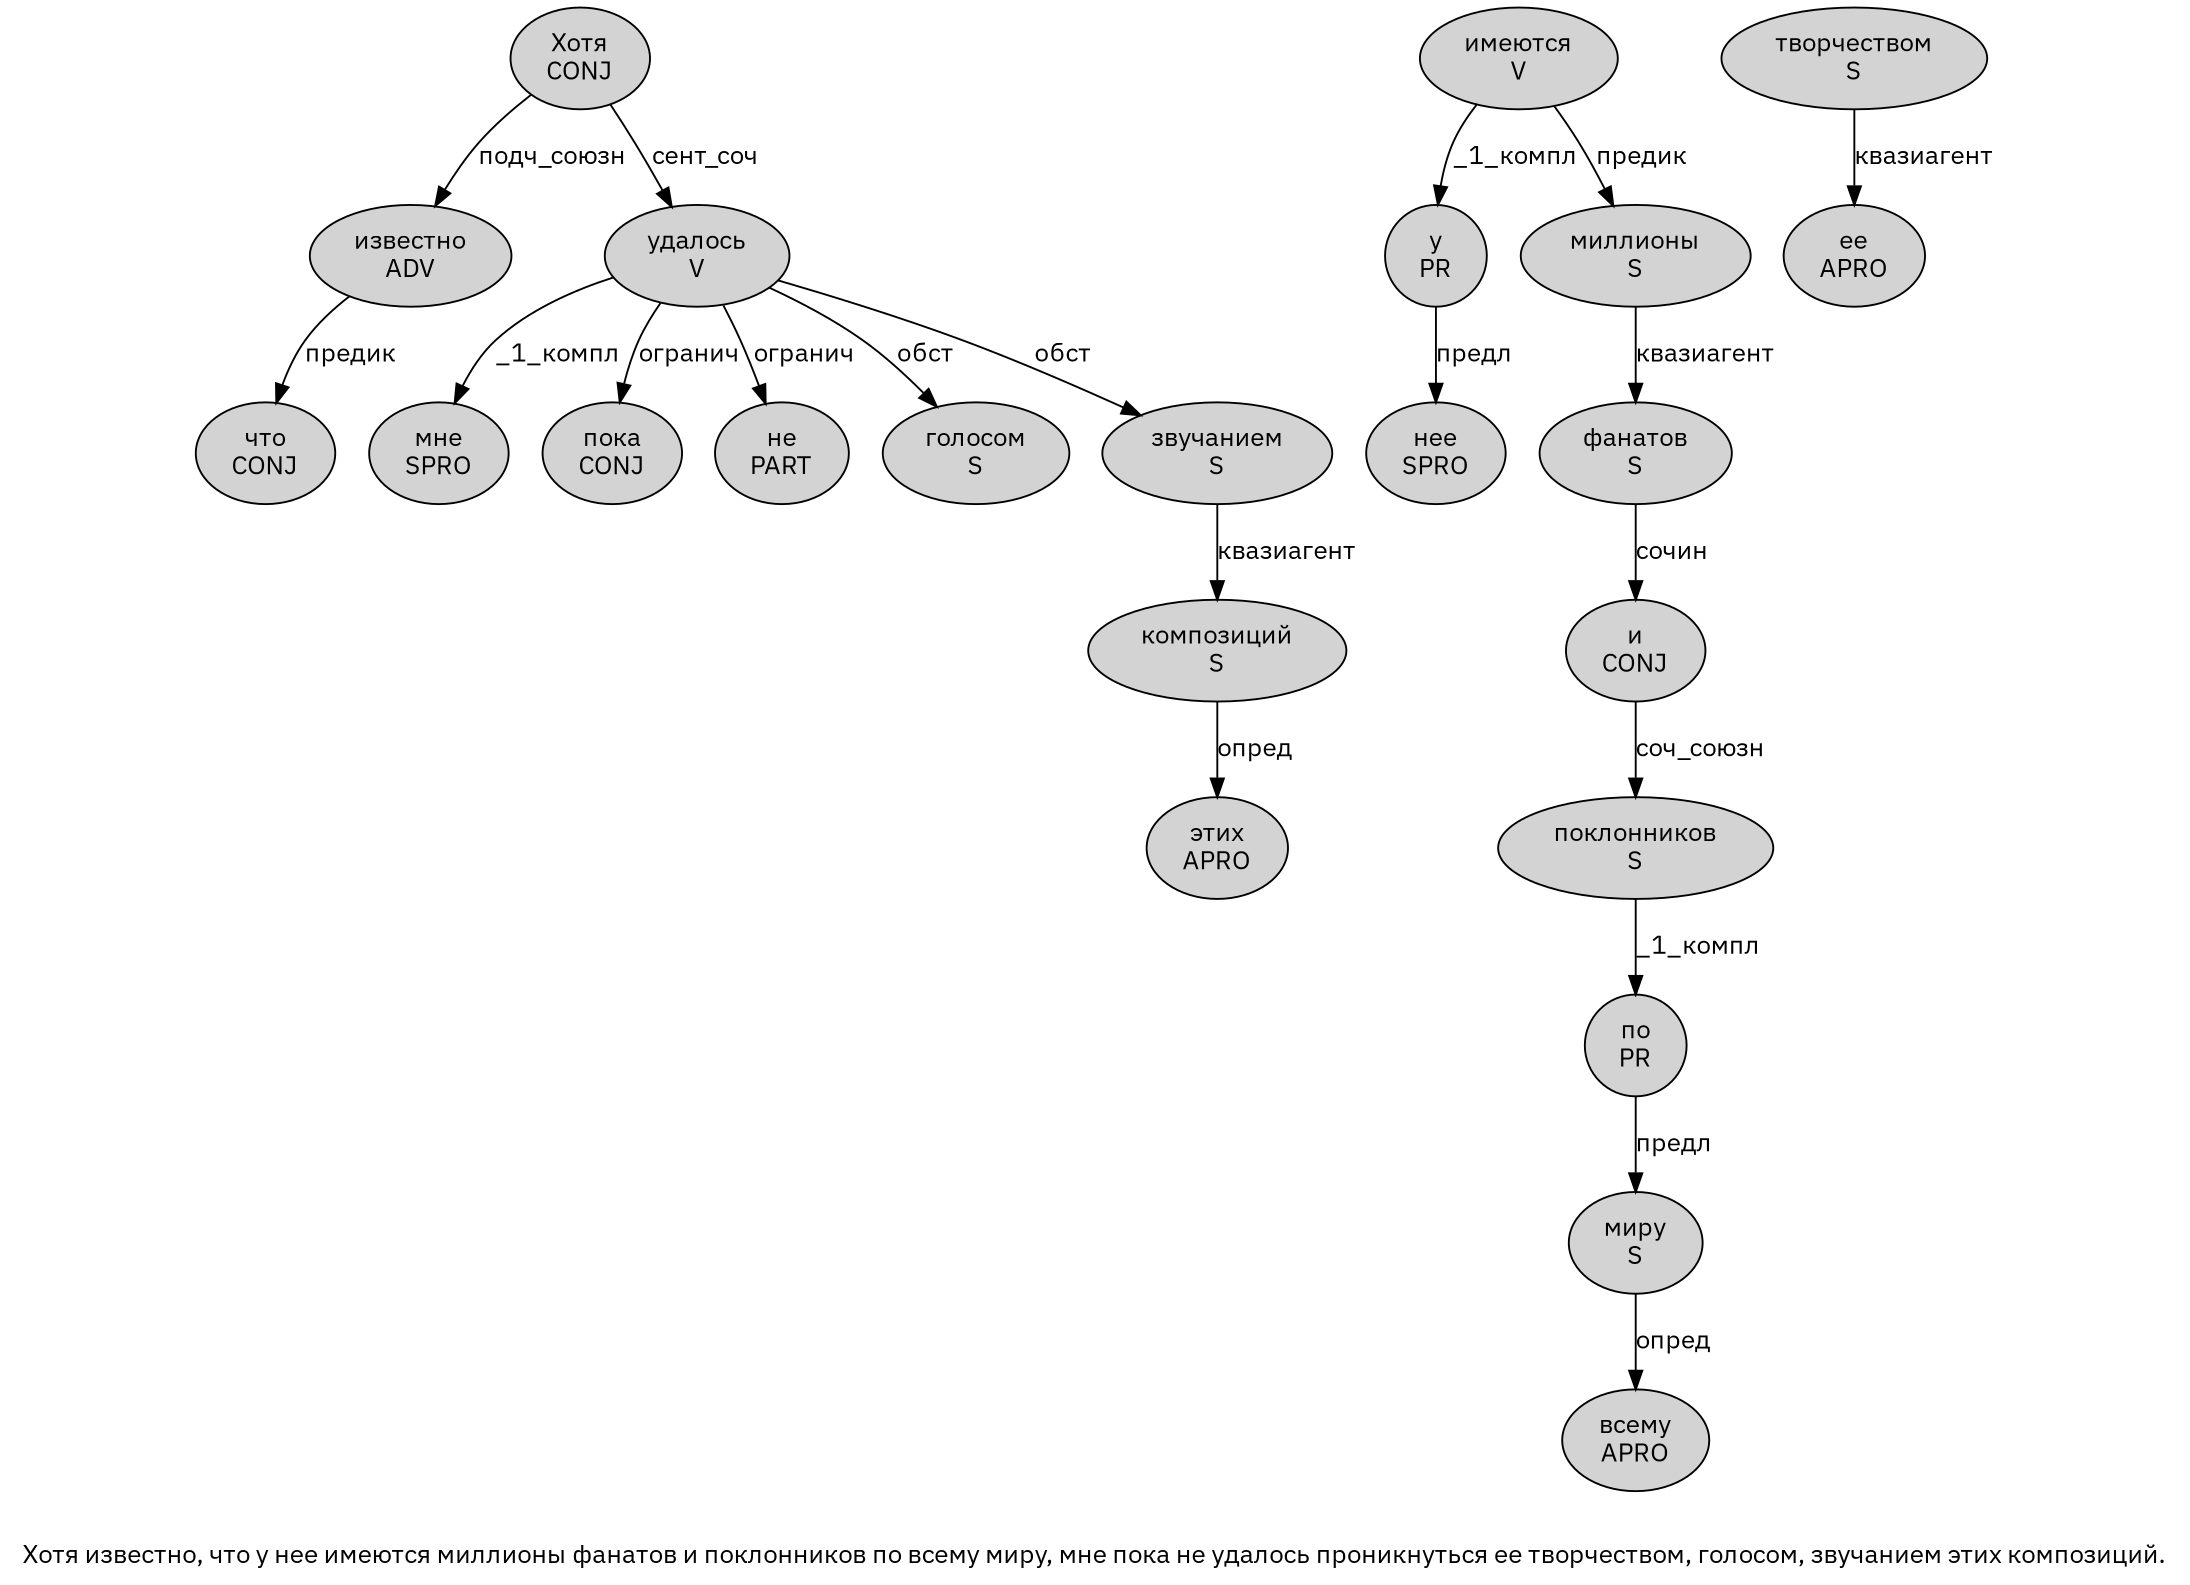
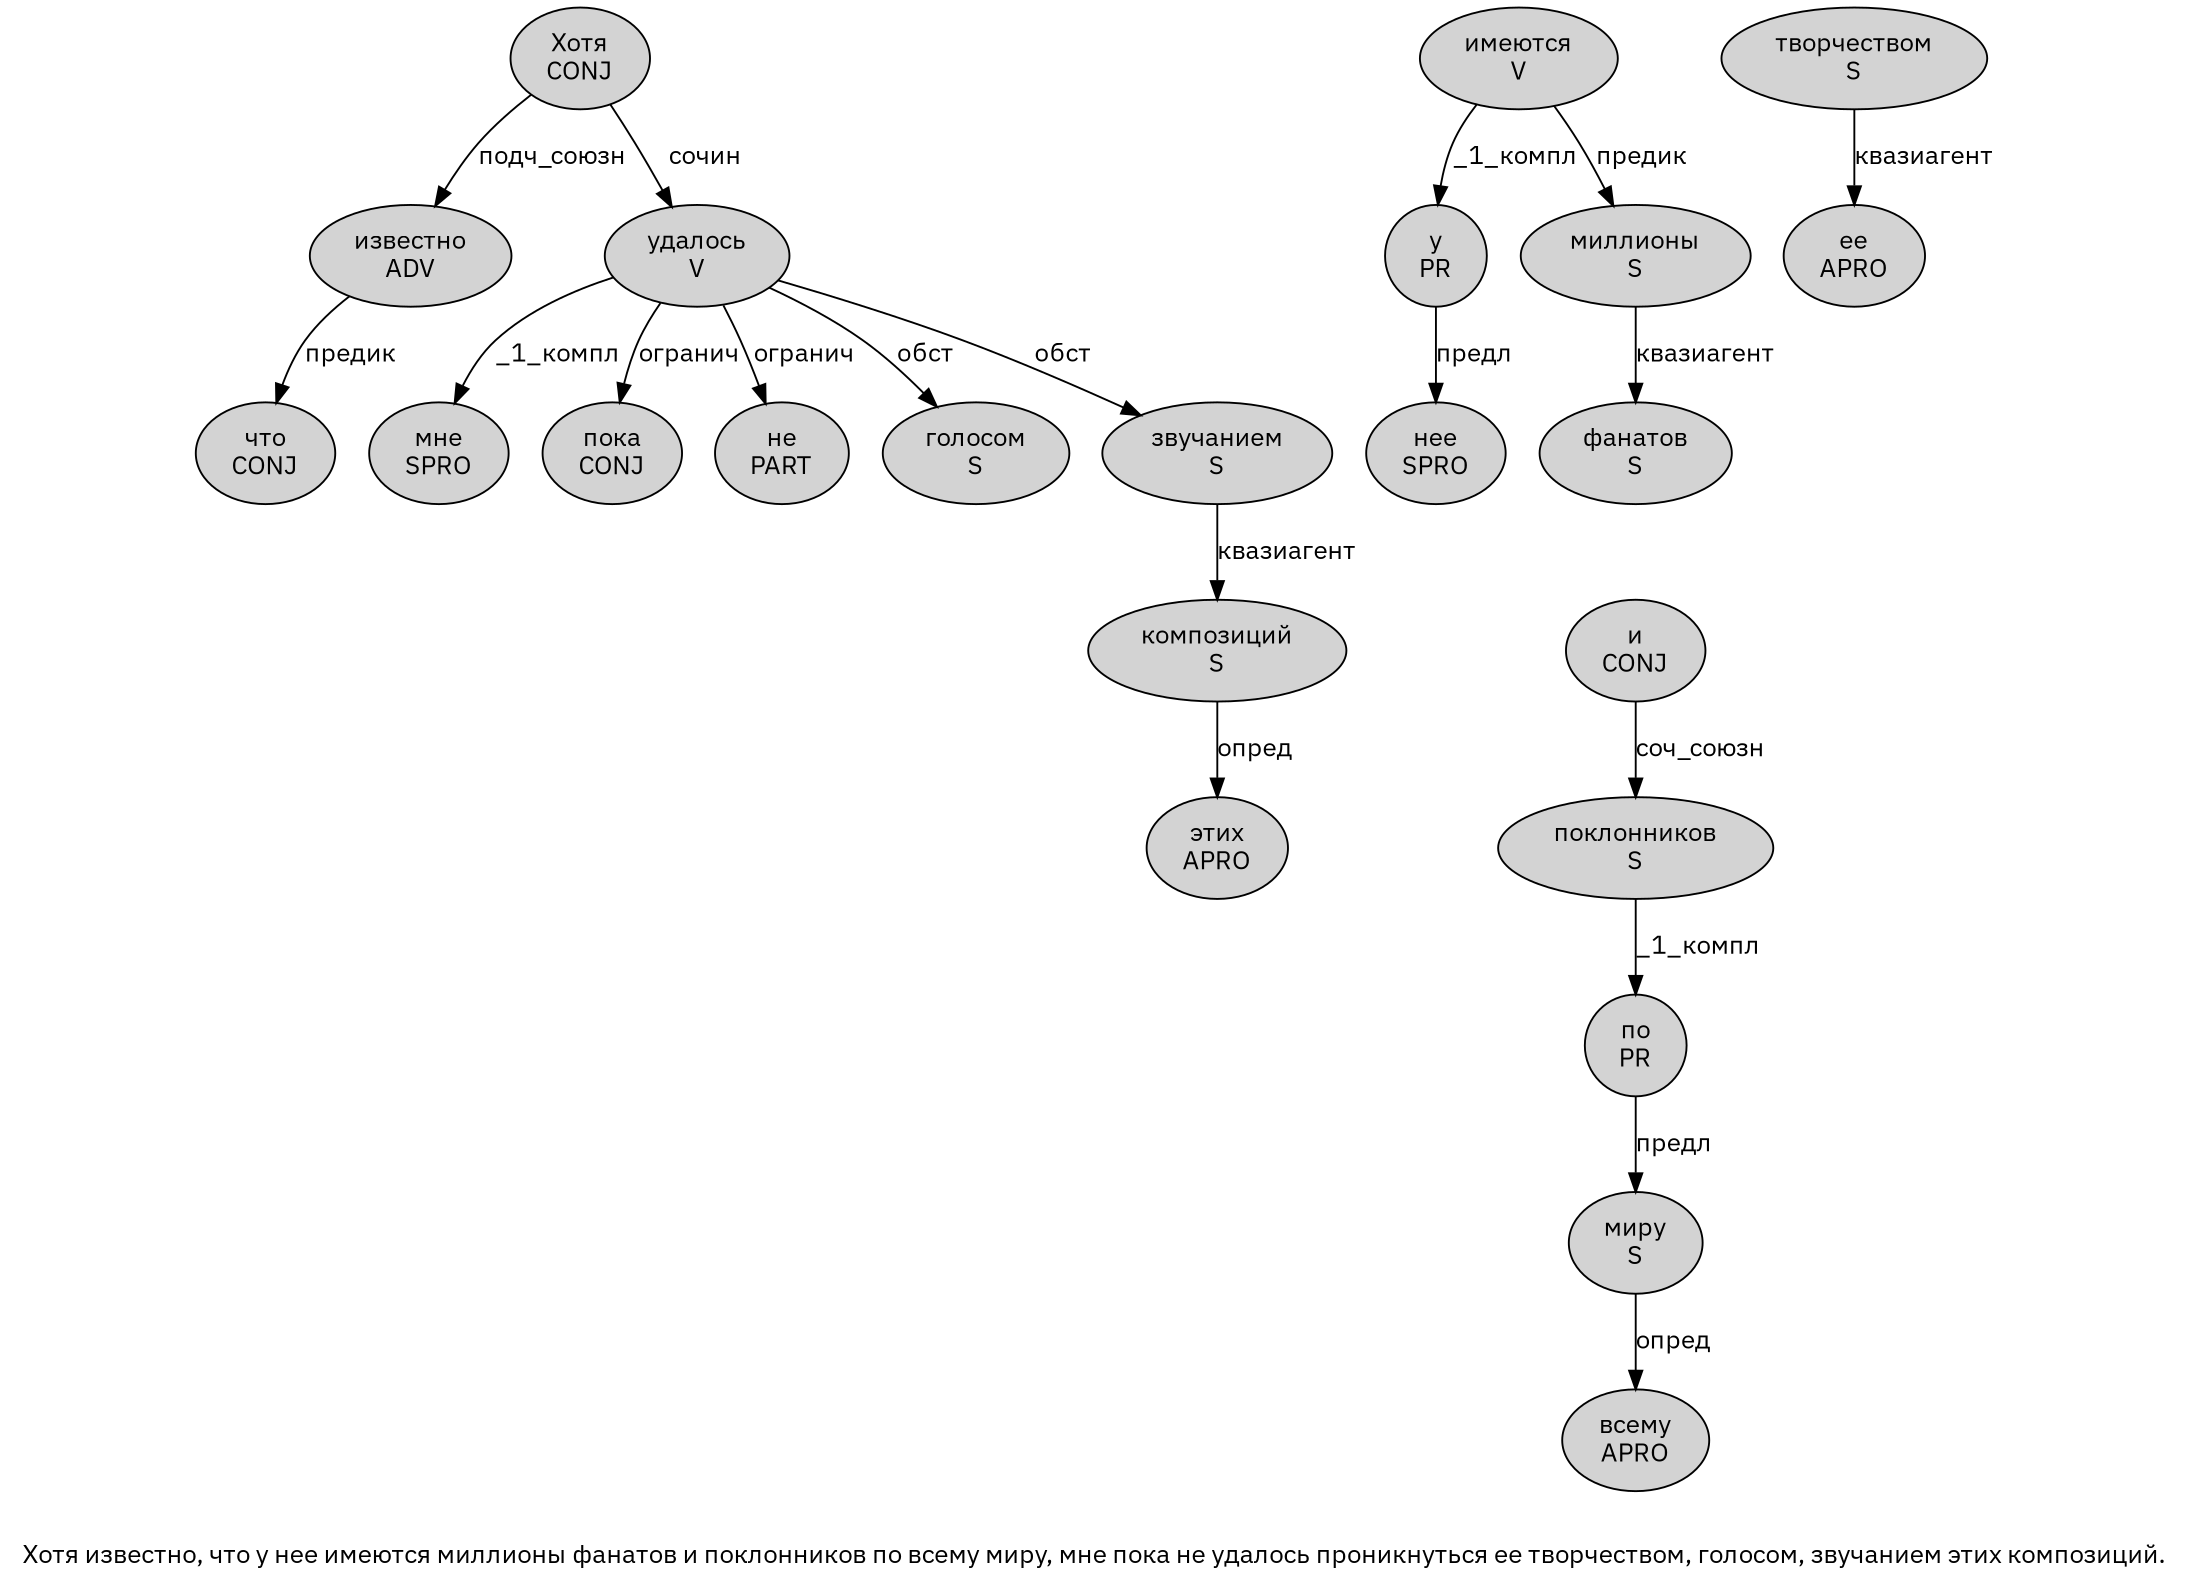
(706, 157) -> (706, 157)
(1636, 542) -> none
